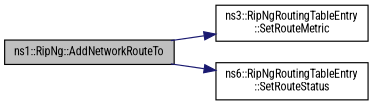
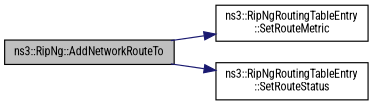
(89, 52) -> (89, 52)
(292, 81) -> (292, 81)
